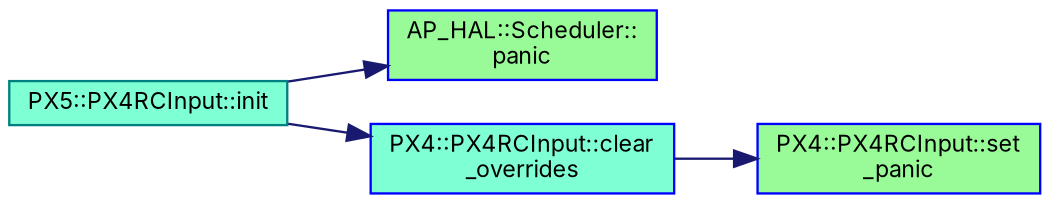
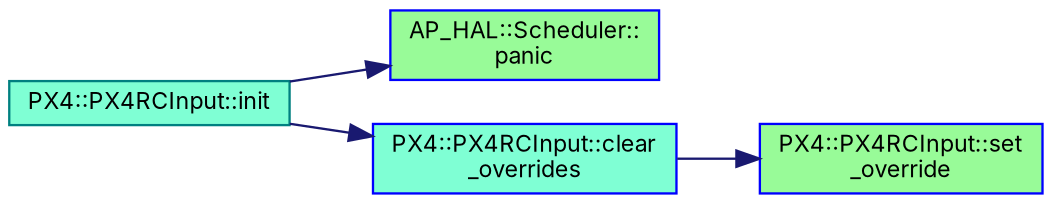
(148, 103) -> (149, 103)
(899, 159) -> (901, 159)
